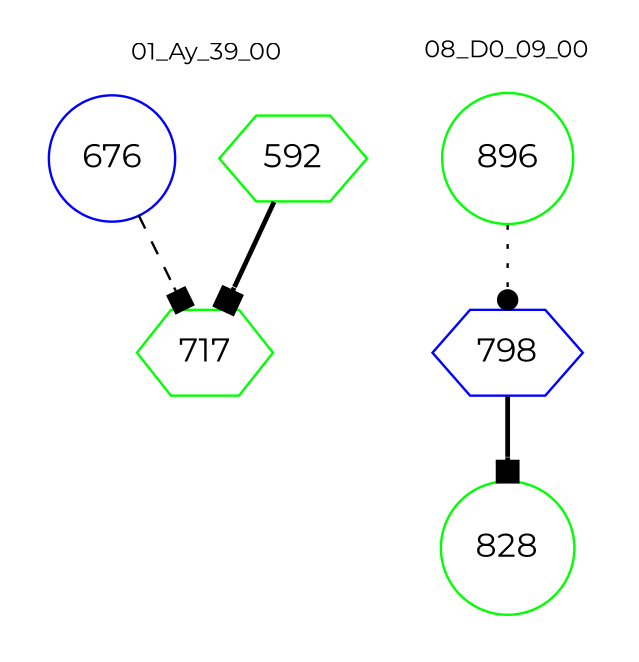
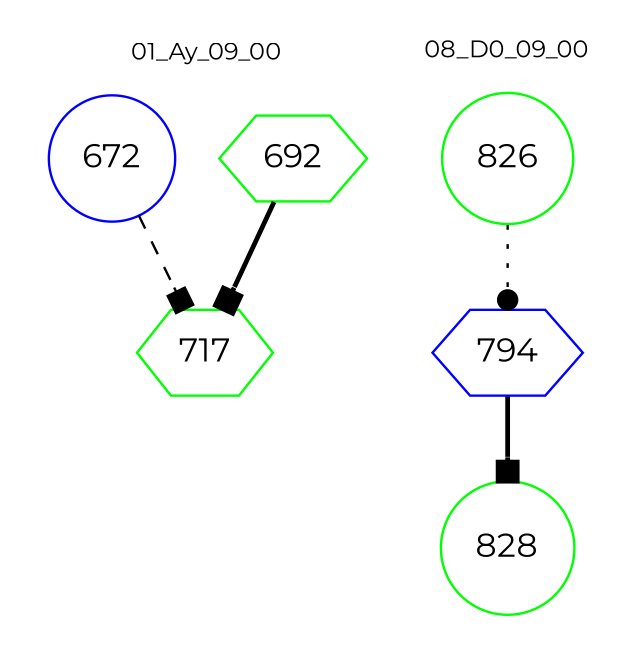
(207, 54) -> (207, 54)
(112, 158) -> (112, 158)
(293, 158) -> (293, 158)
(508, 158) -> (508, 158)
(508, 353) -> (508, 353)
